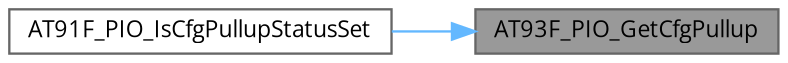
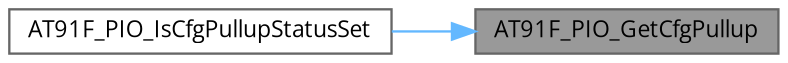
(627, 31) -> (627, 31)
